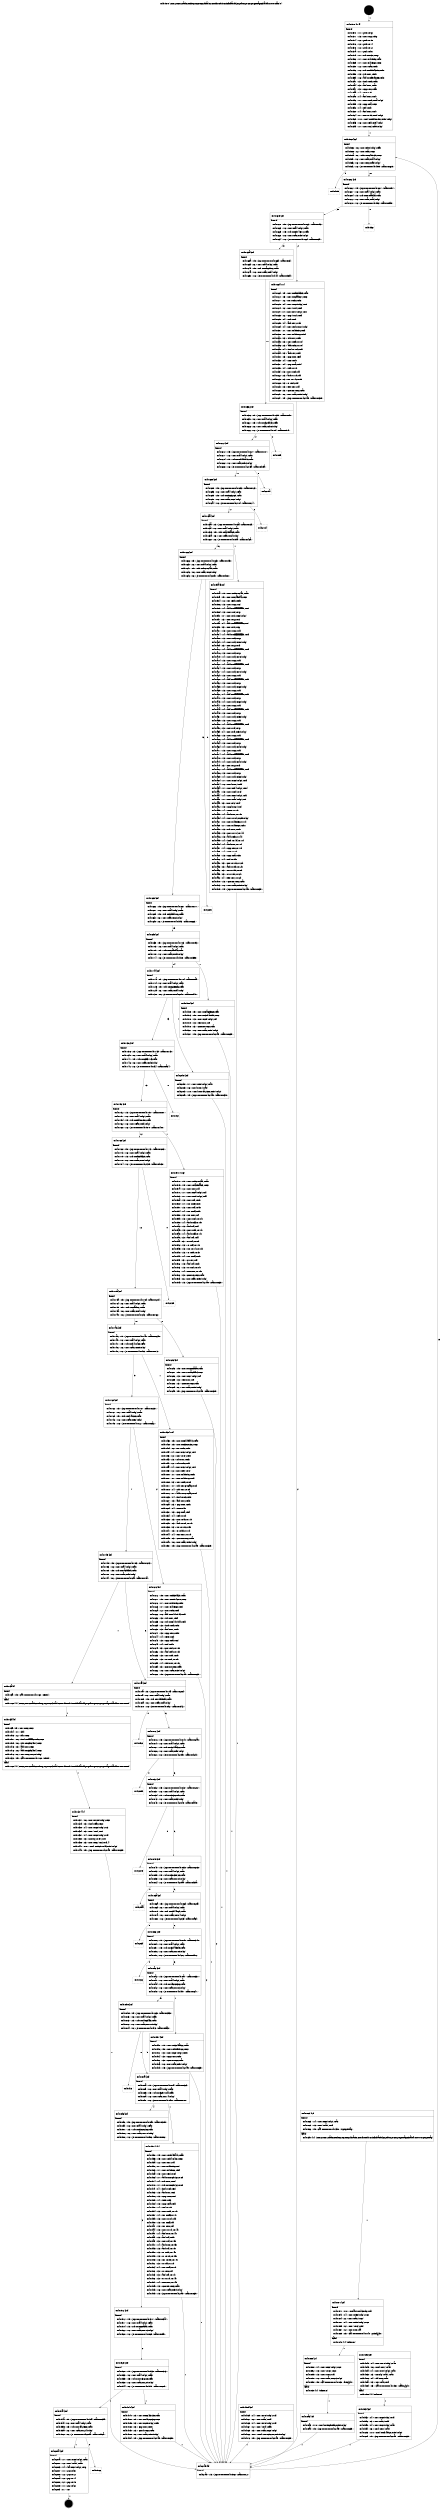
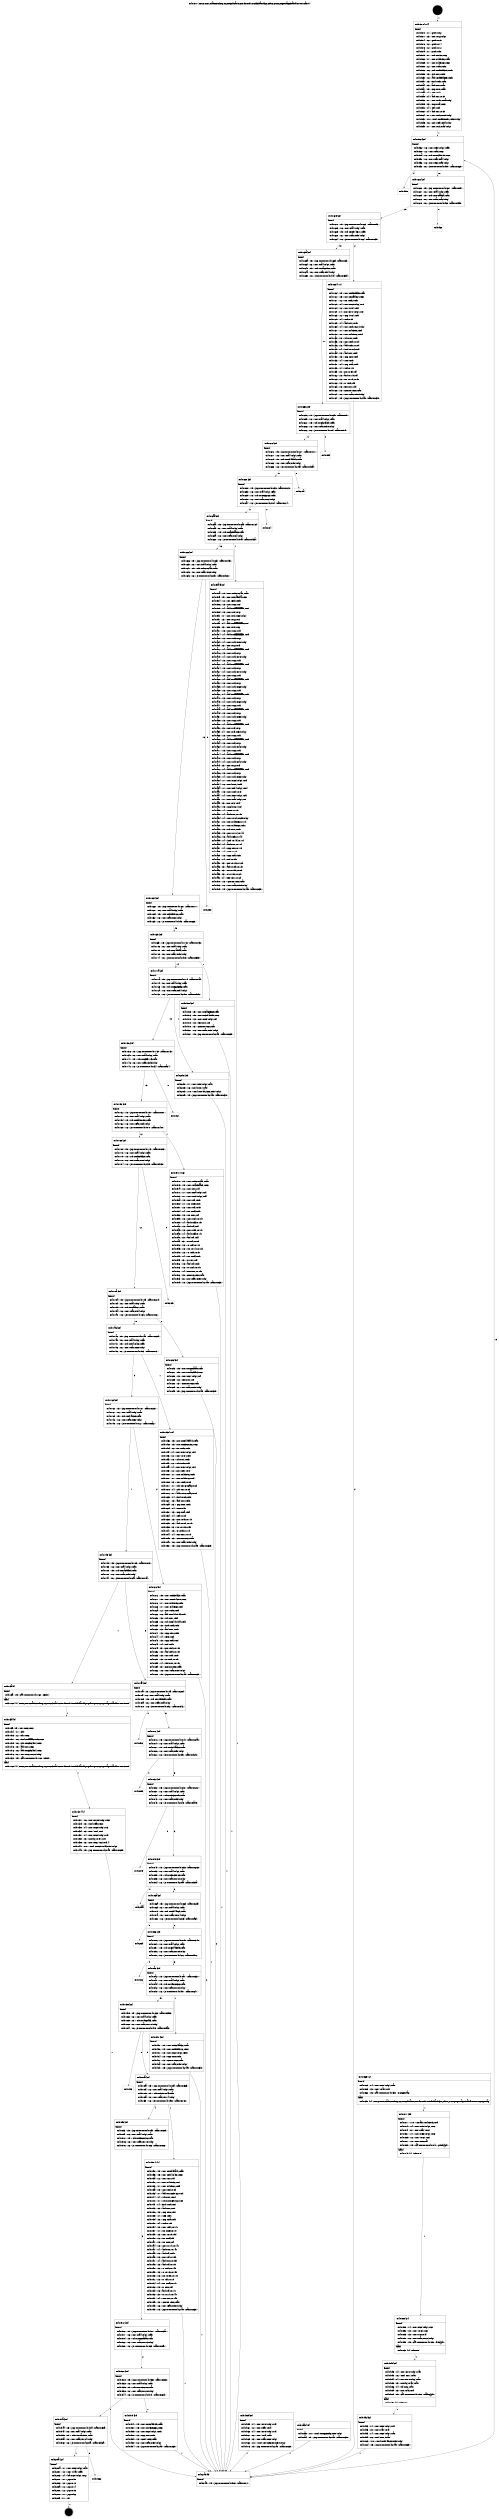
(328, 2403) -> (415, 2357)
